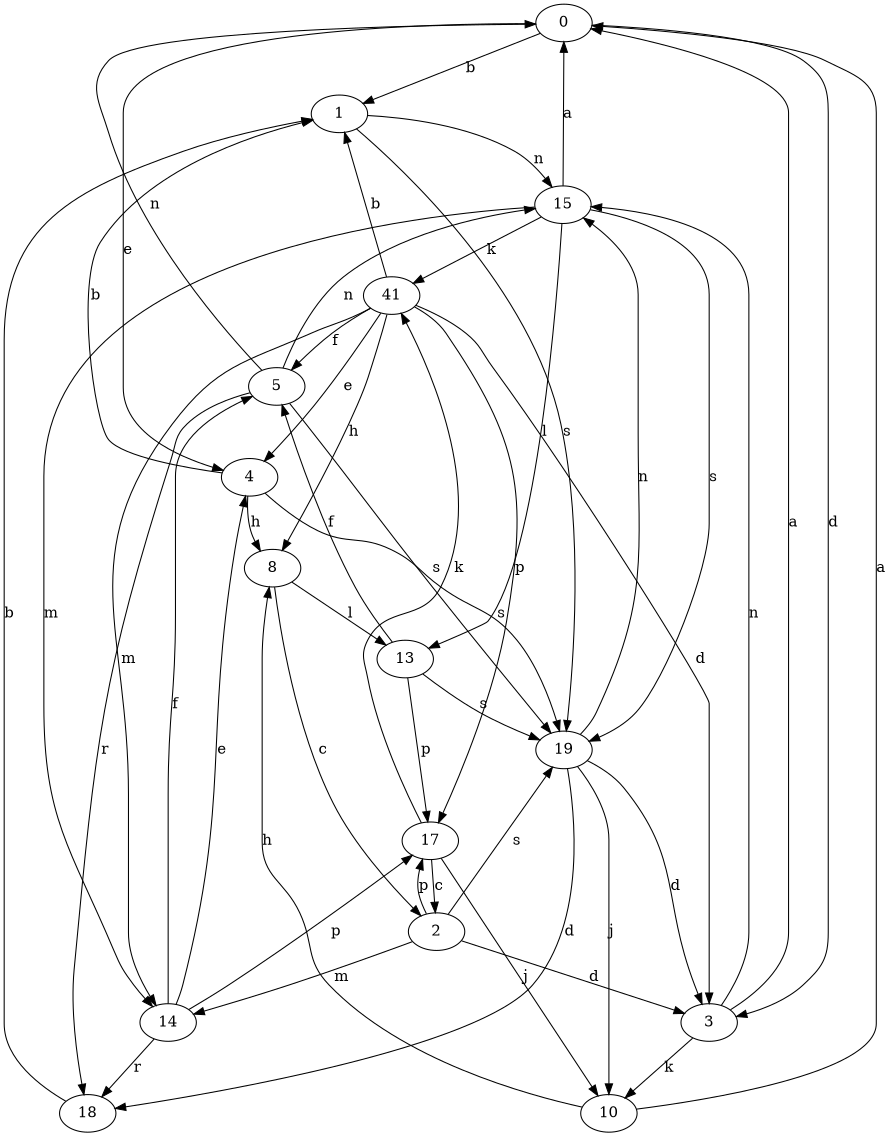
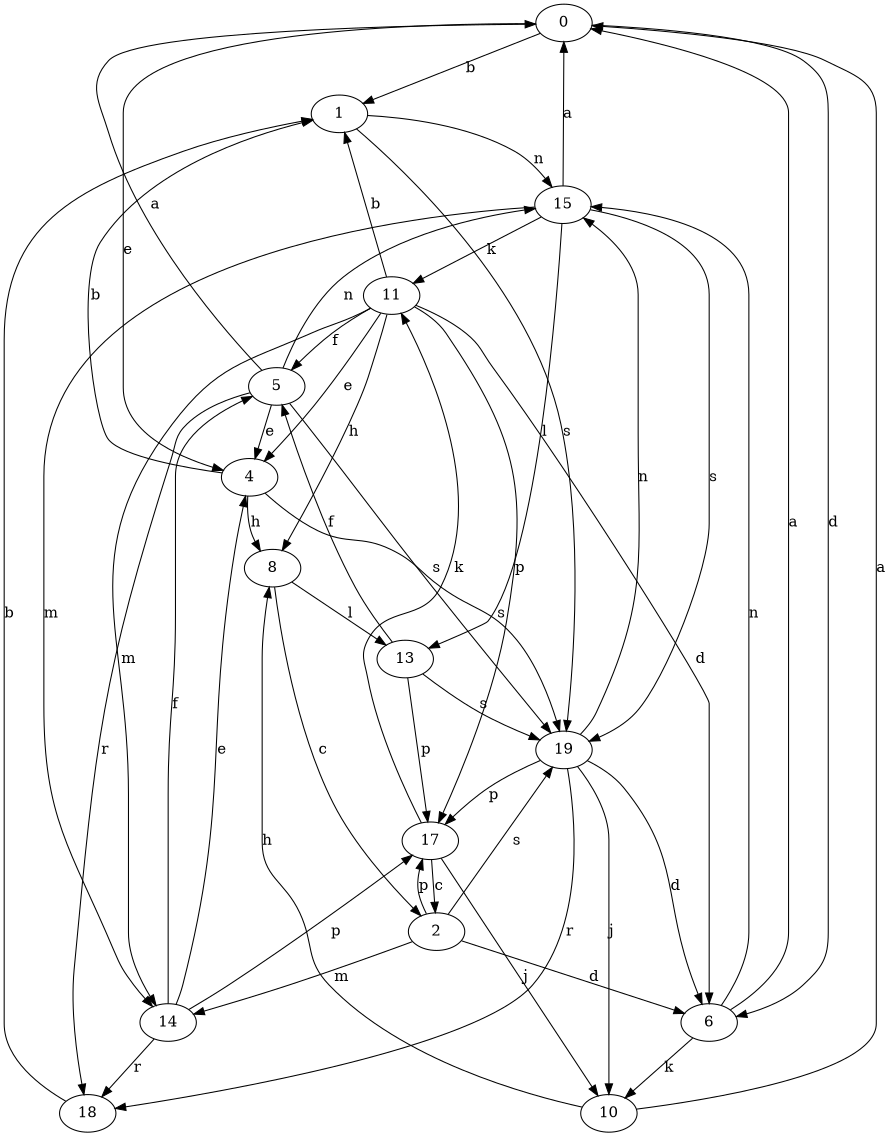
(155, 205) -> (155, 205)
(392, 296) -> (392, 296)
none -> (265, 427)
none -> (494, 784)
(570, 932) -> (570, 932)
(709, 1023) -> (709, 1023)
